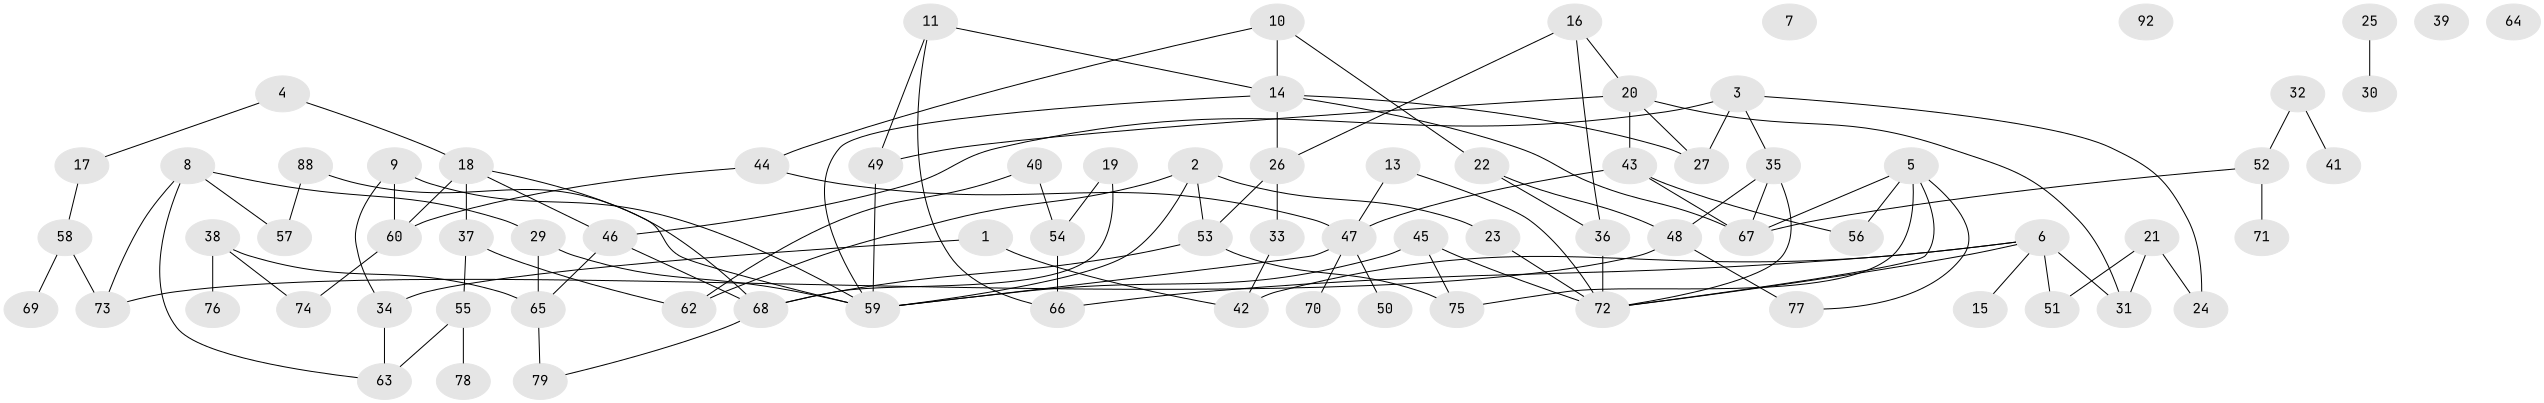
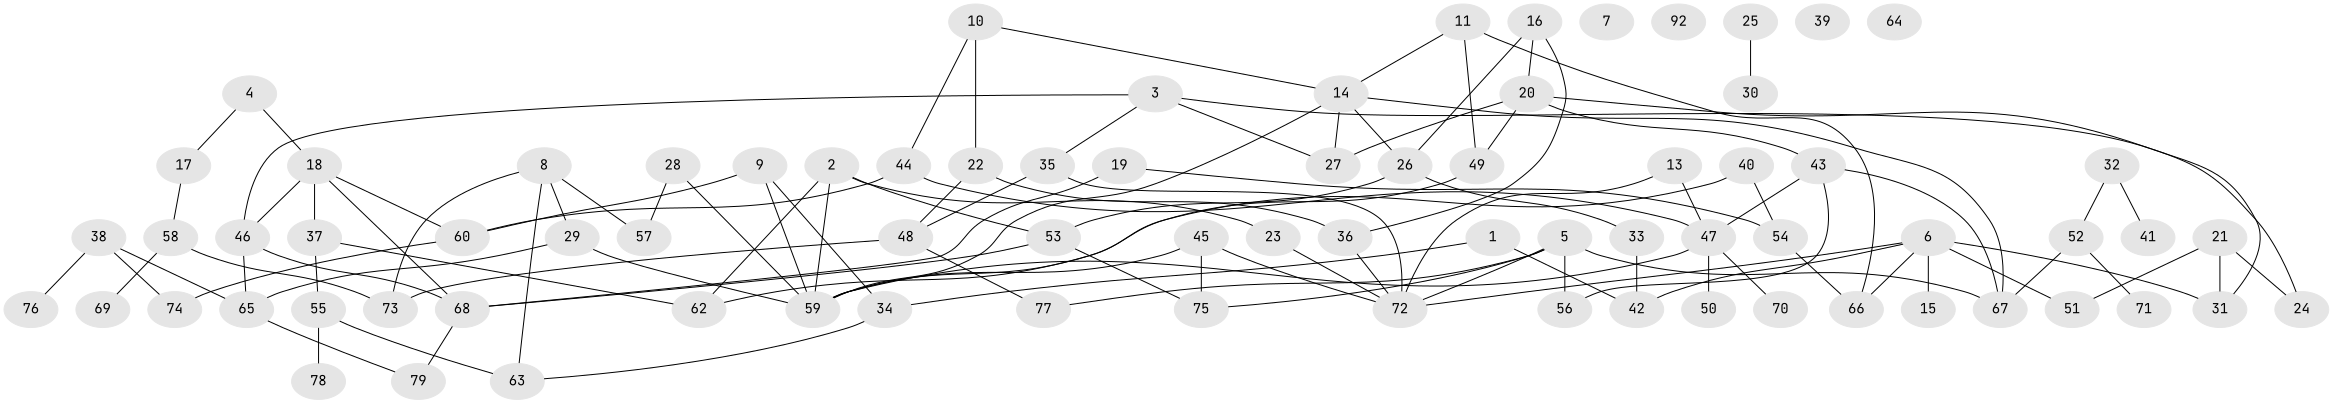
(306, 166) -> (673, 166)
(1760, 202) -> none
